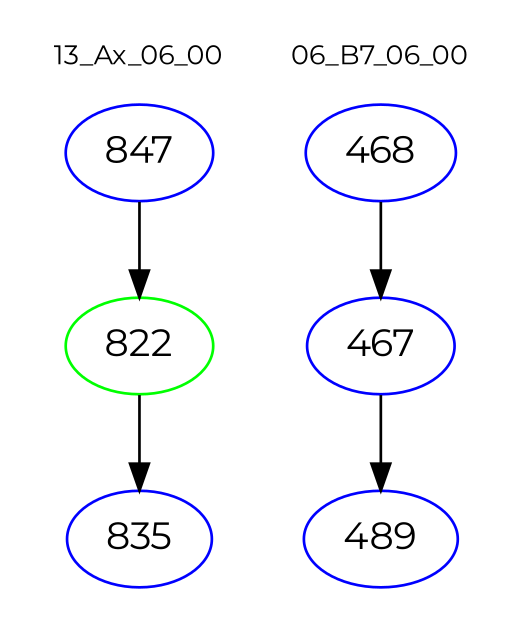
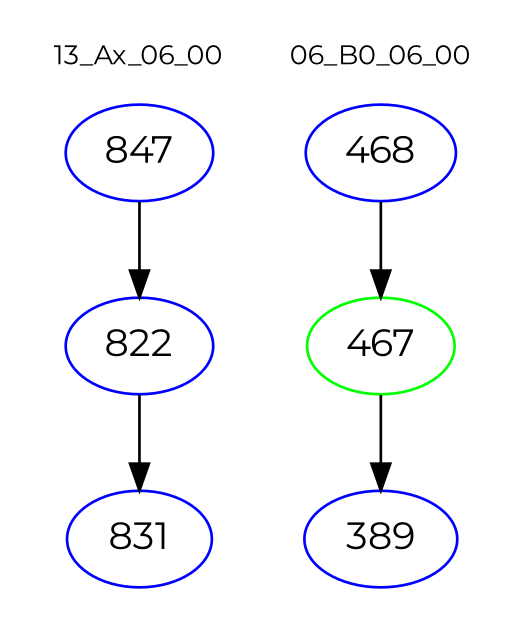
(381, 58) -> (381, 58)
(139, 346) -> (139, 346)
(381, 346) -> (381, 346)
(139, 539) -> (139, 539)
(381, 539) -> (381, 539)
